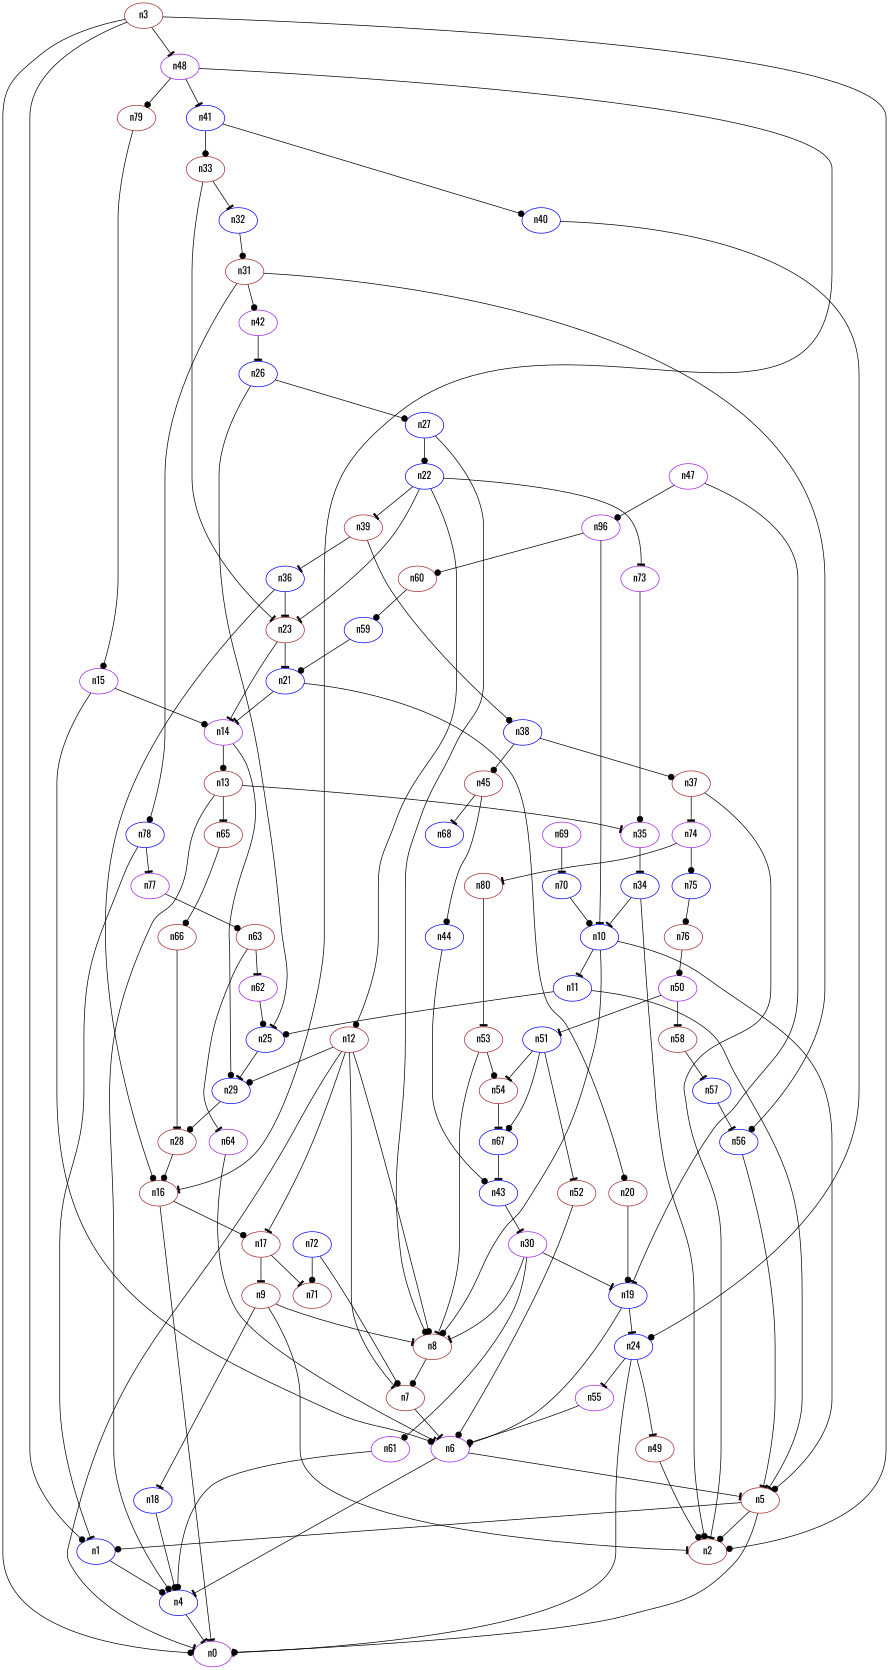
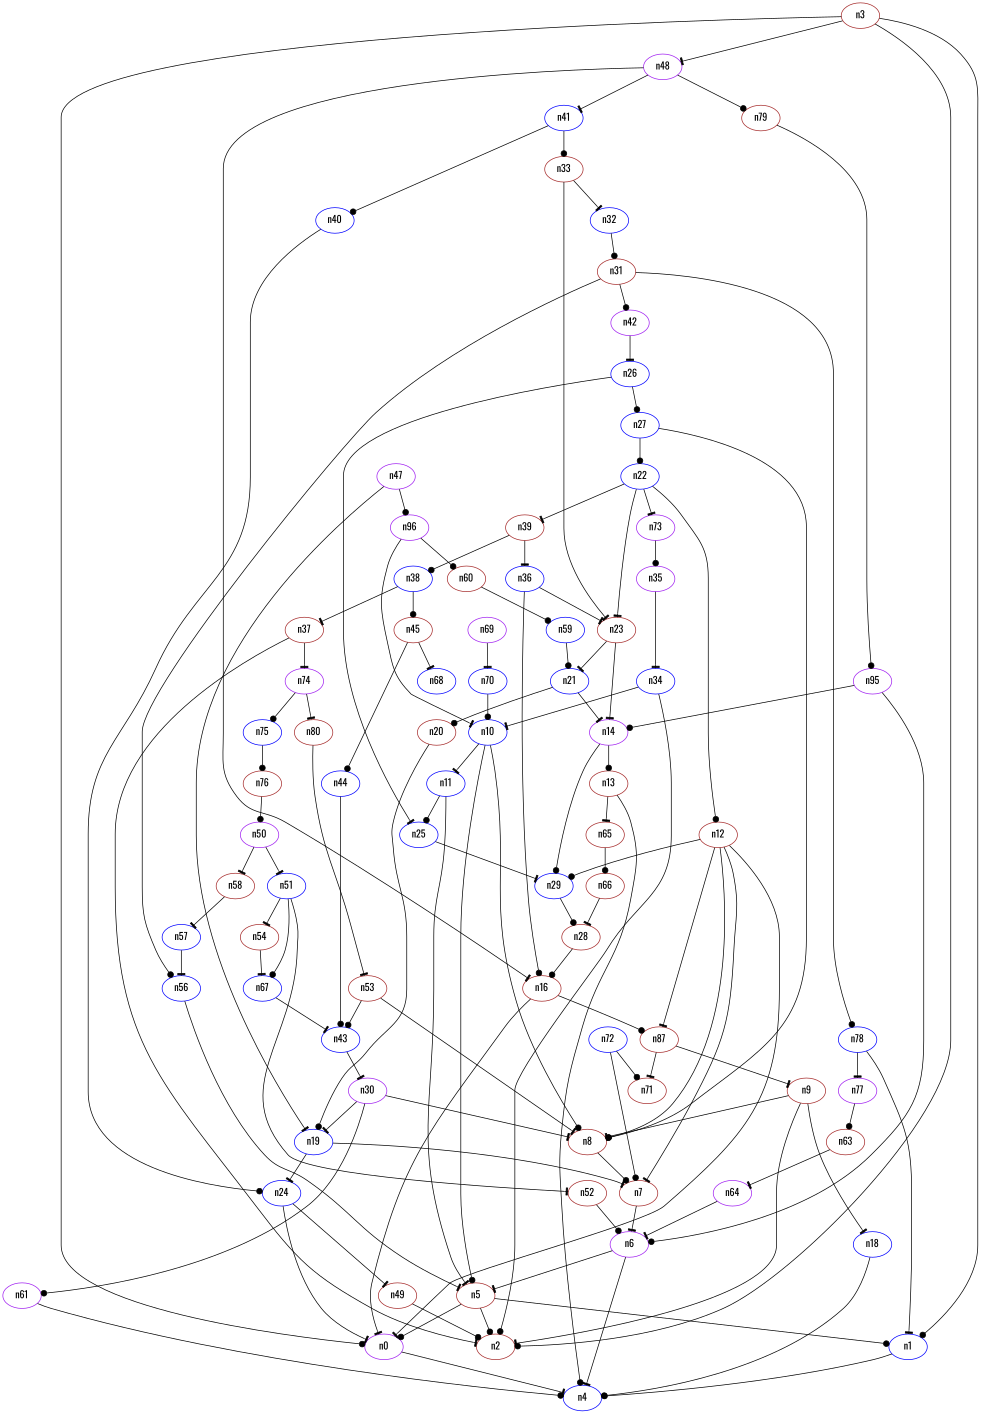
(99, 681) -> (873, 681)
(607, 758) -> (361, 604)
(422, 800) -> none
(258, 988) -> none
(490, 1062) -> (356, 1011)
(261, 1244) -> (659, 1040)
(560, 1391) -> (478, 1154)
(594, 1398) -> none
(195, 1627) -> (481, 1372)
